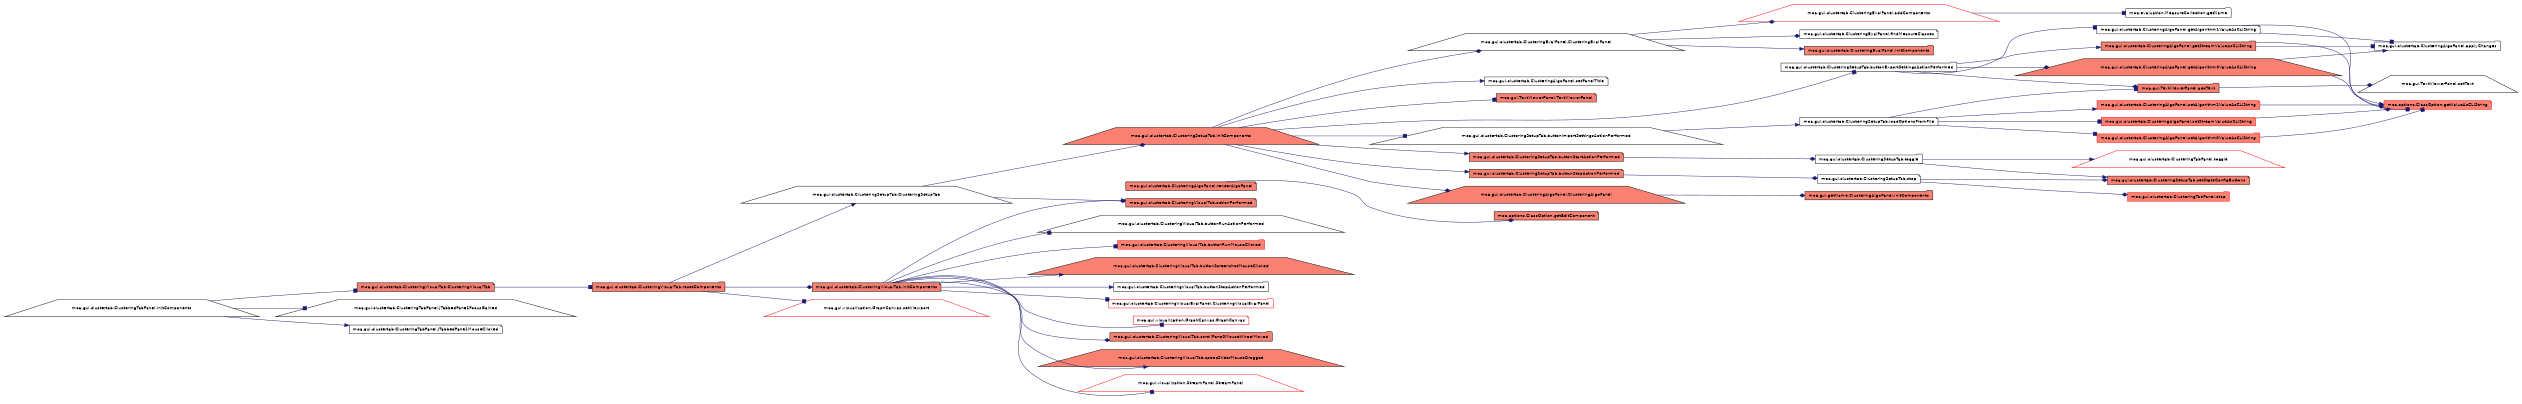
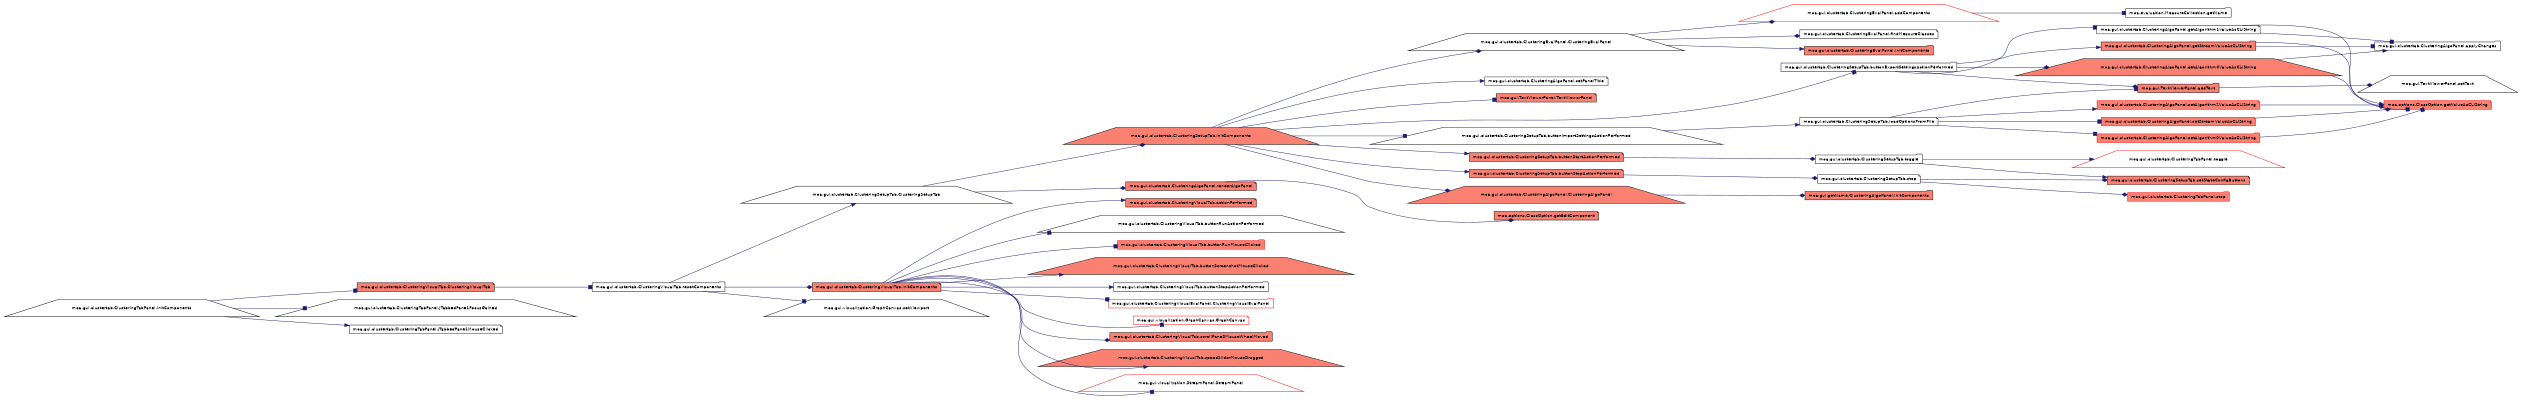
(1057, 199) -> (1048, 190)
(659, 287) -> (659, 287)
(877, 308) -> (877, 308)
